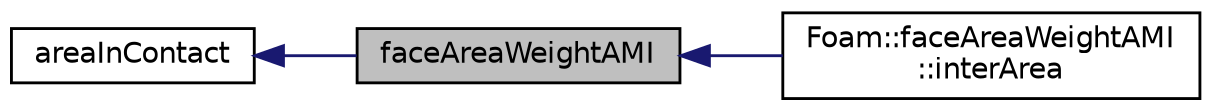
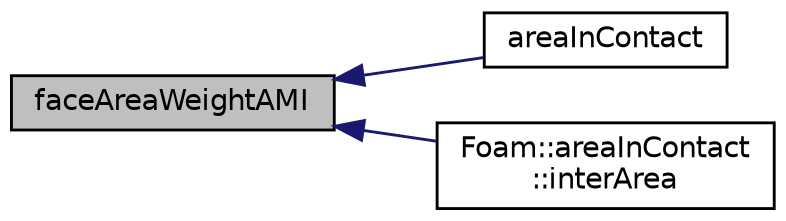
(320, 56) -> (424, 66)
(991, 56) -> (606, 166)
